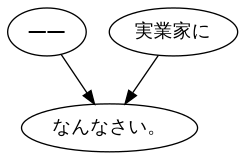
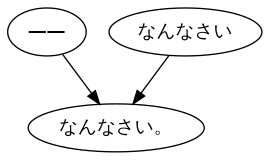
(173, 32) -> (185, 32)
